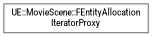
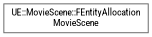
(76, 18) -> (76, 18)
